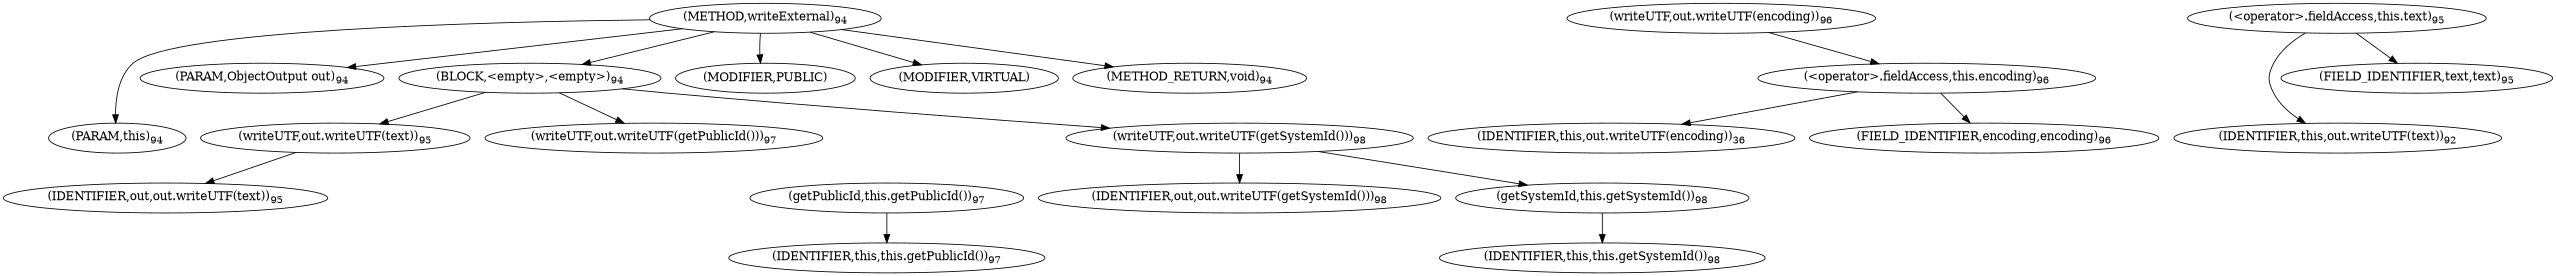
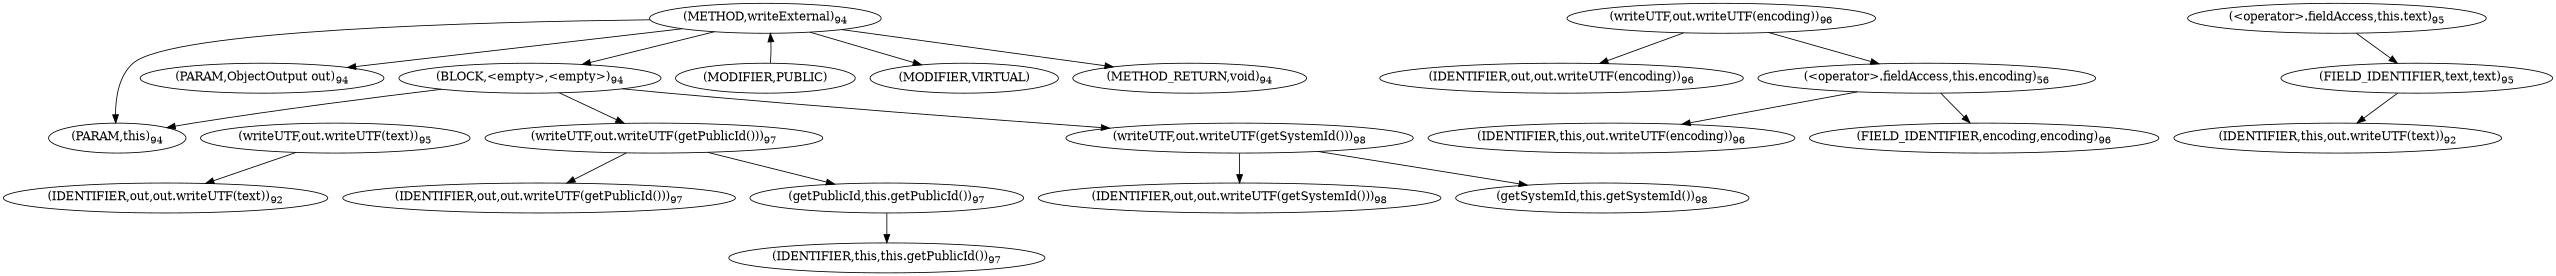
(760, 44) -> (771, 53)
(2270, 74) -> (2381, 106)
(2043, 77) -> (2043, 77)
none -> (1562, 78)
(437, 107) -> (308, 106)
(1739, 137) -> (1739, 137)
none -> (767, 167)
(277, 197) -> (277, 197)
none -> (539, 198)
(1602, 258) -> none
